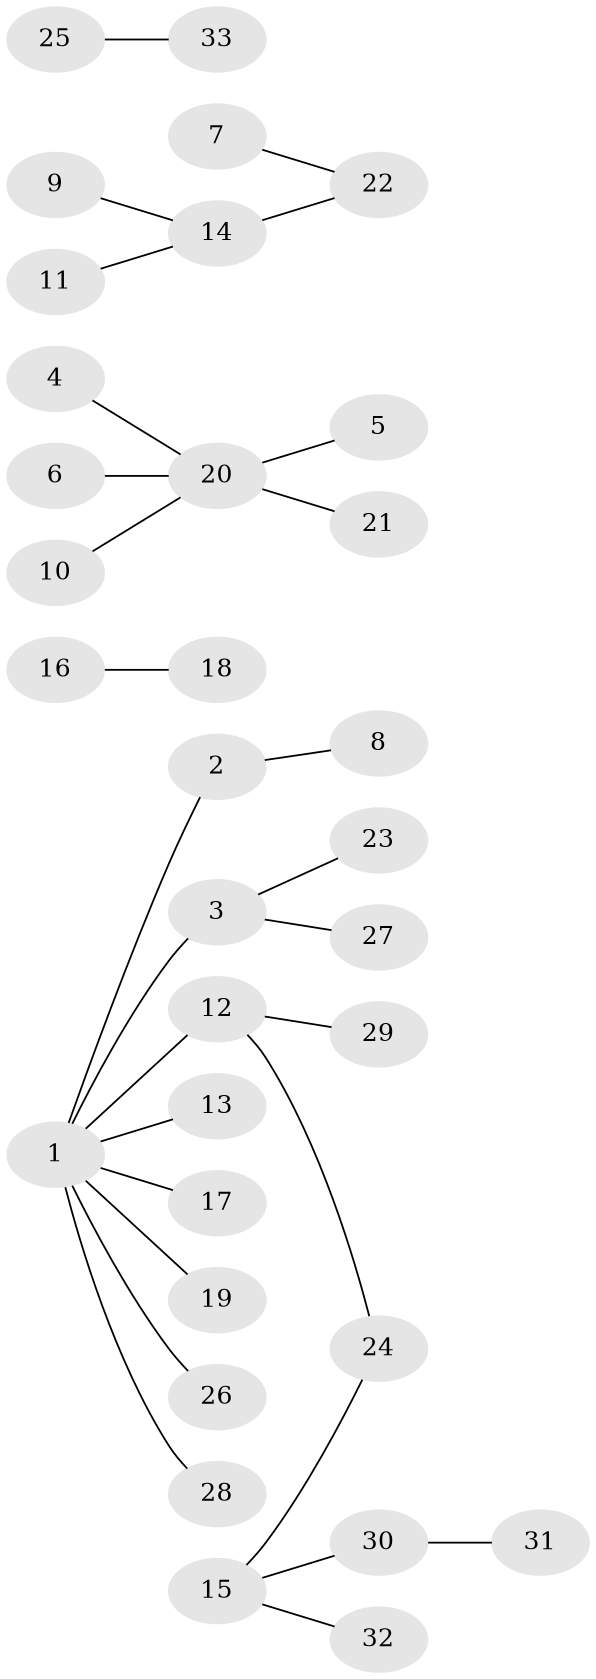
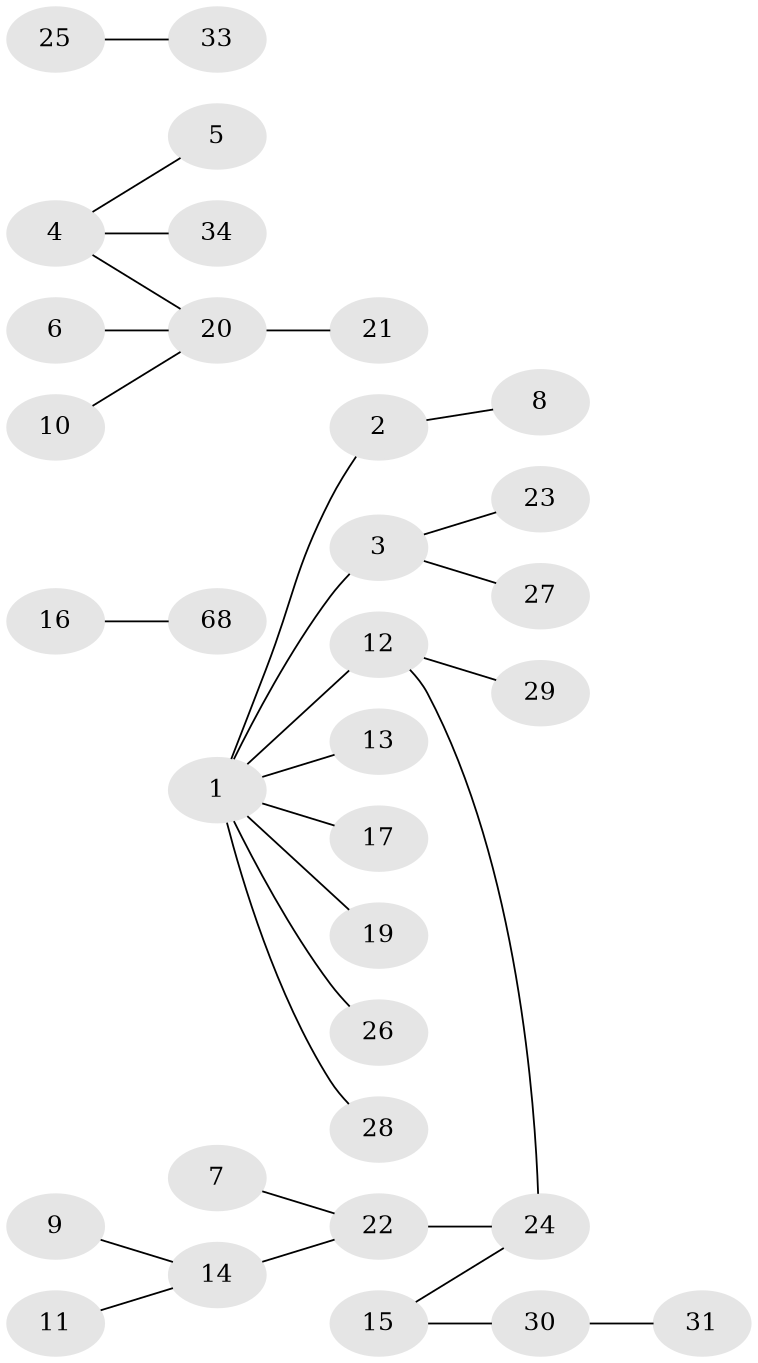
none -> (217, 233)
(298, 452) -> (137, 185)
(217, 670) -> (217, 621)
none -> (460, 1227)
(379, 1640) -> none
